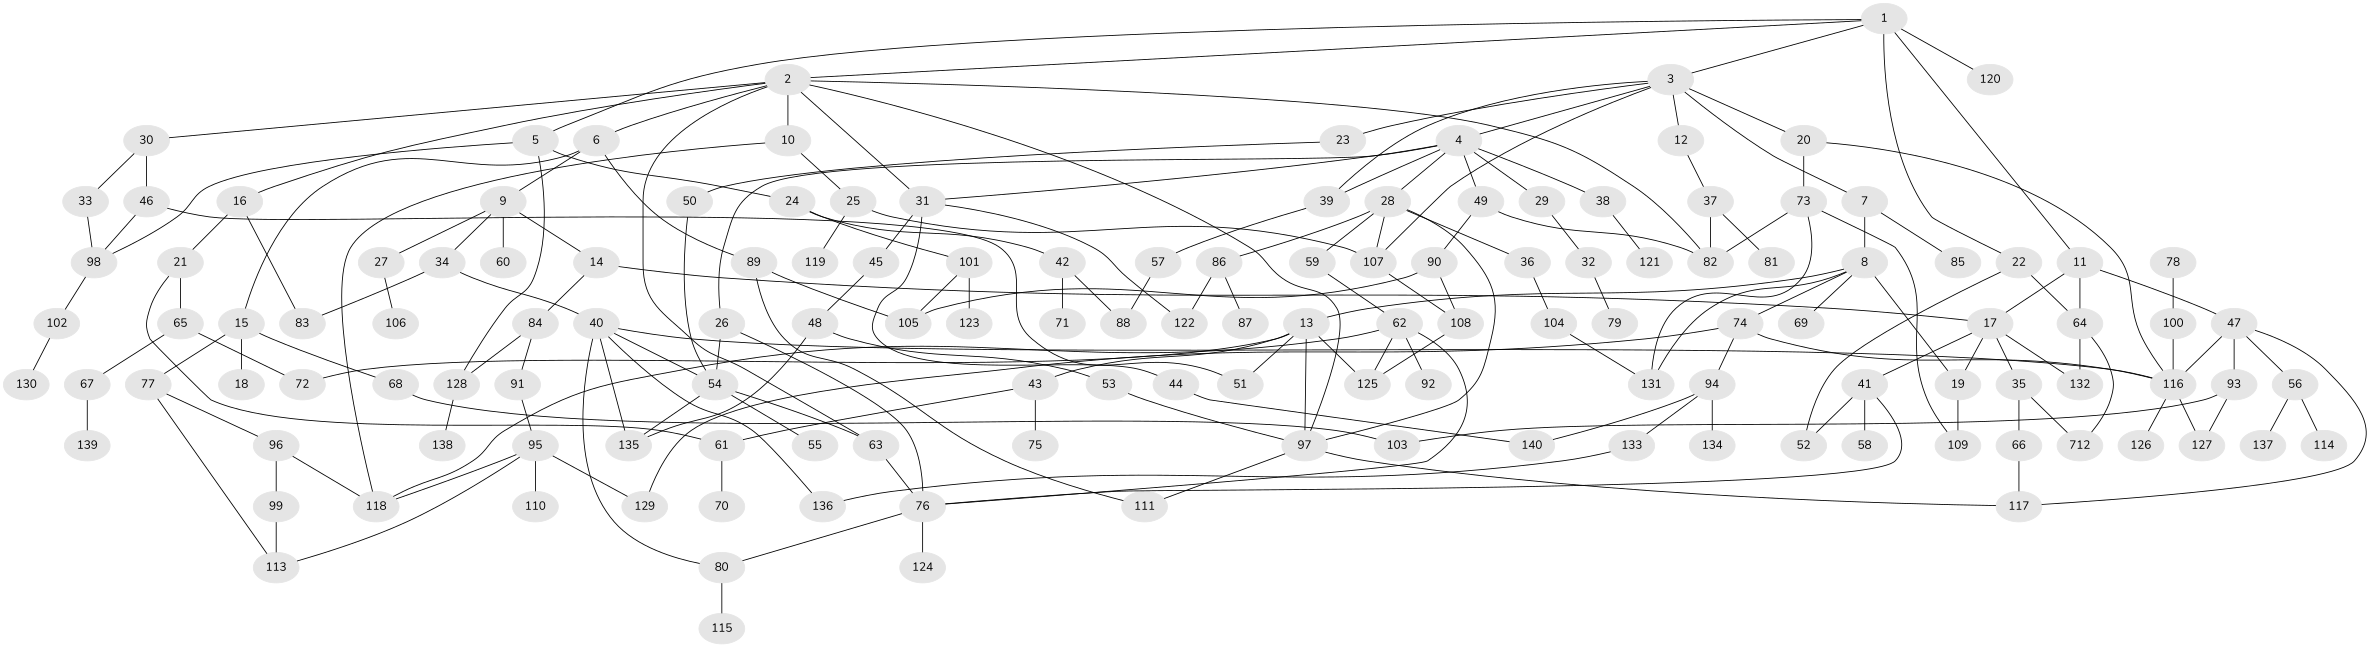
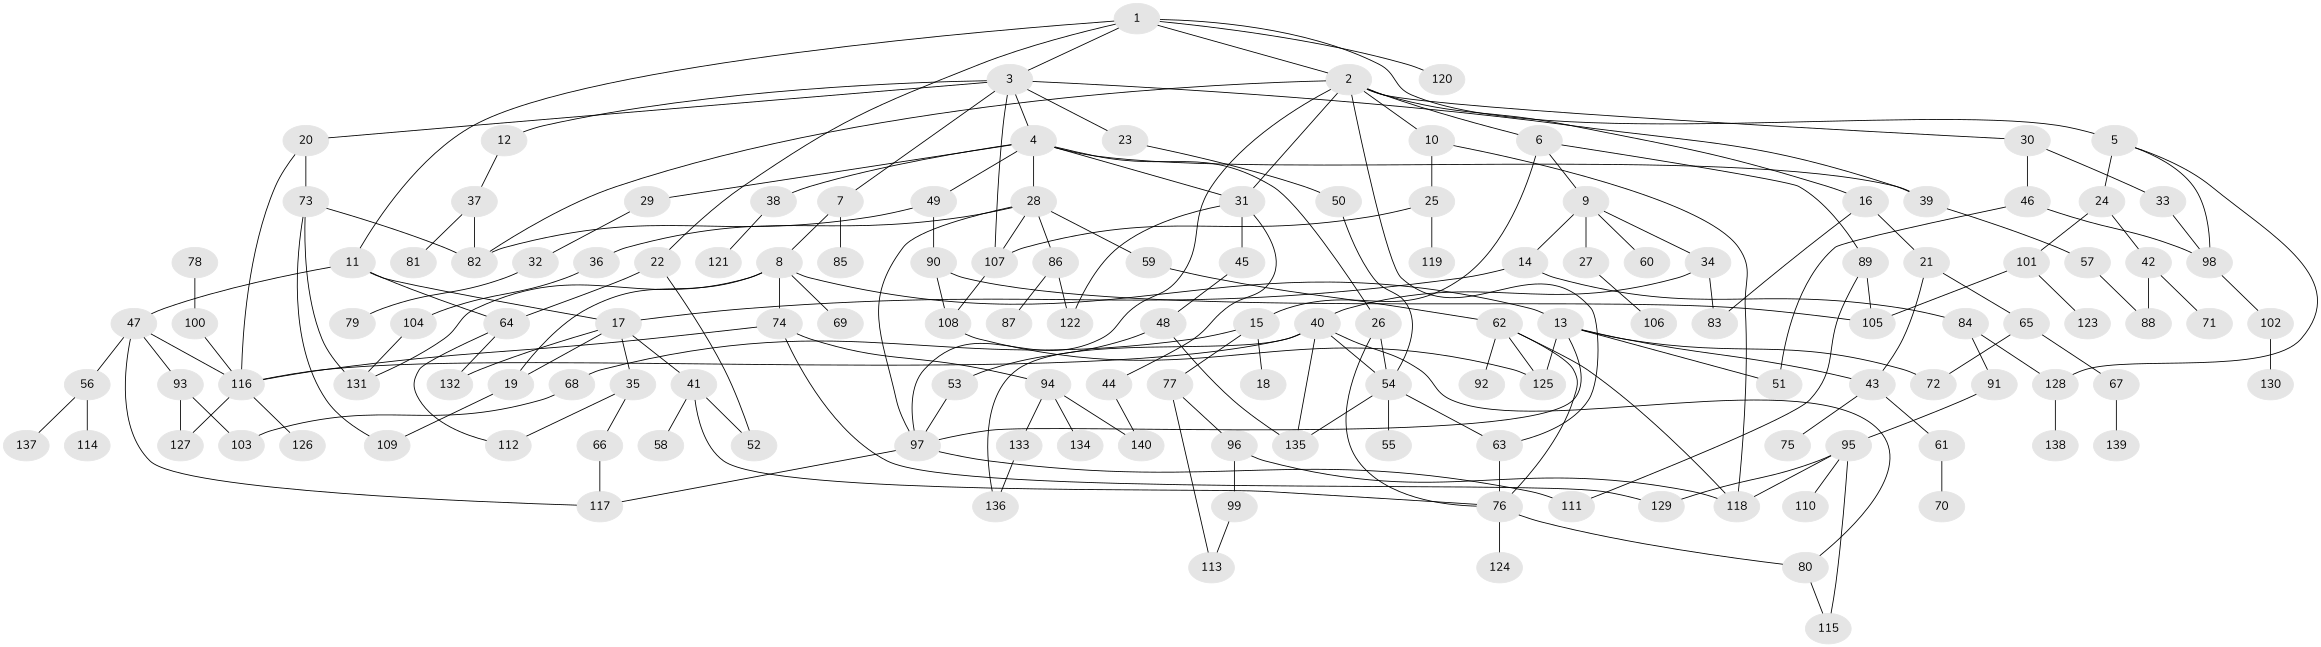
(378, 424) -> (1908, 327)
(2080, 446) -> (508, 446)
(413, 519) -> (1840, 545)
